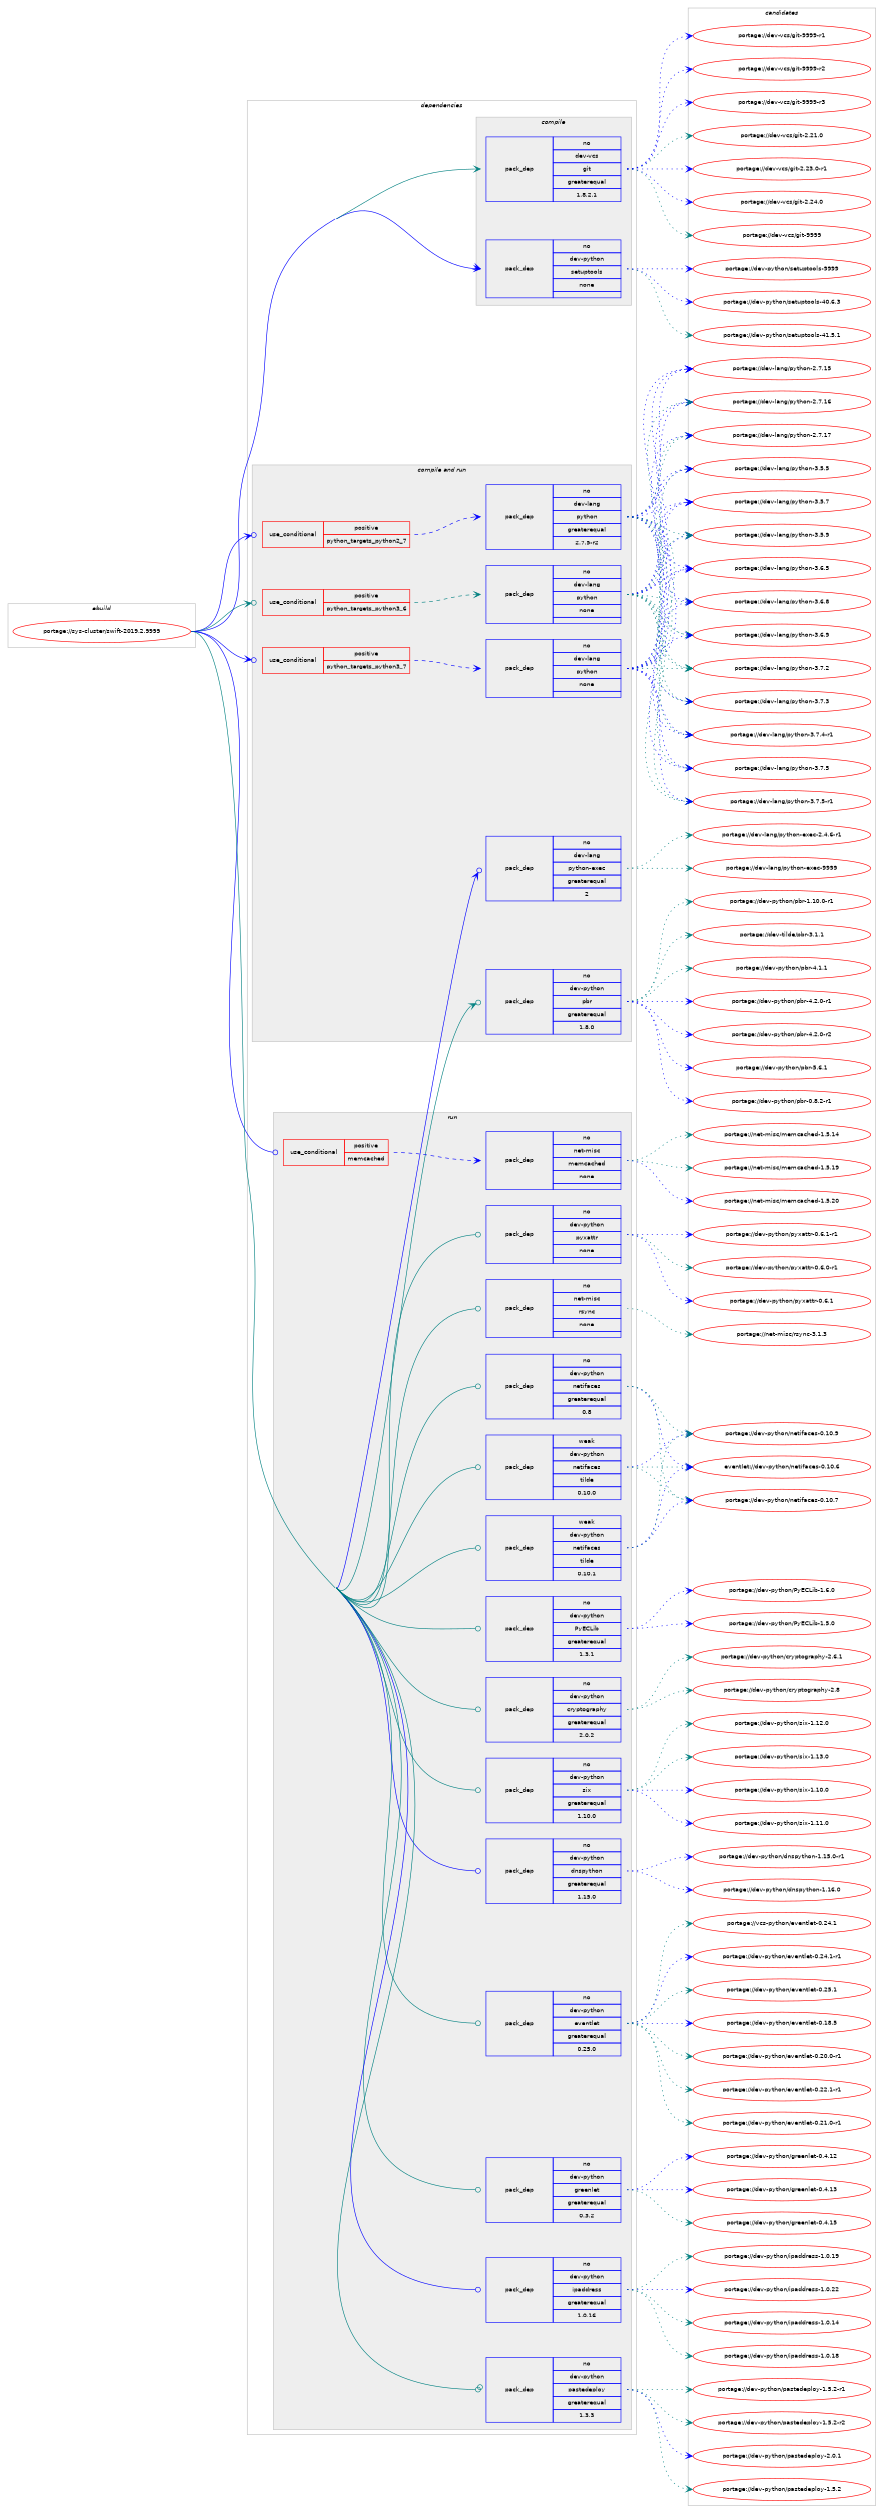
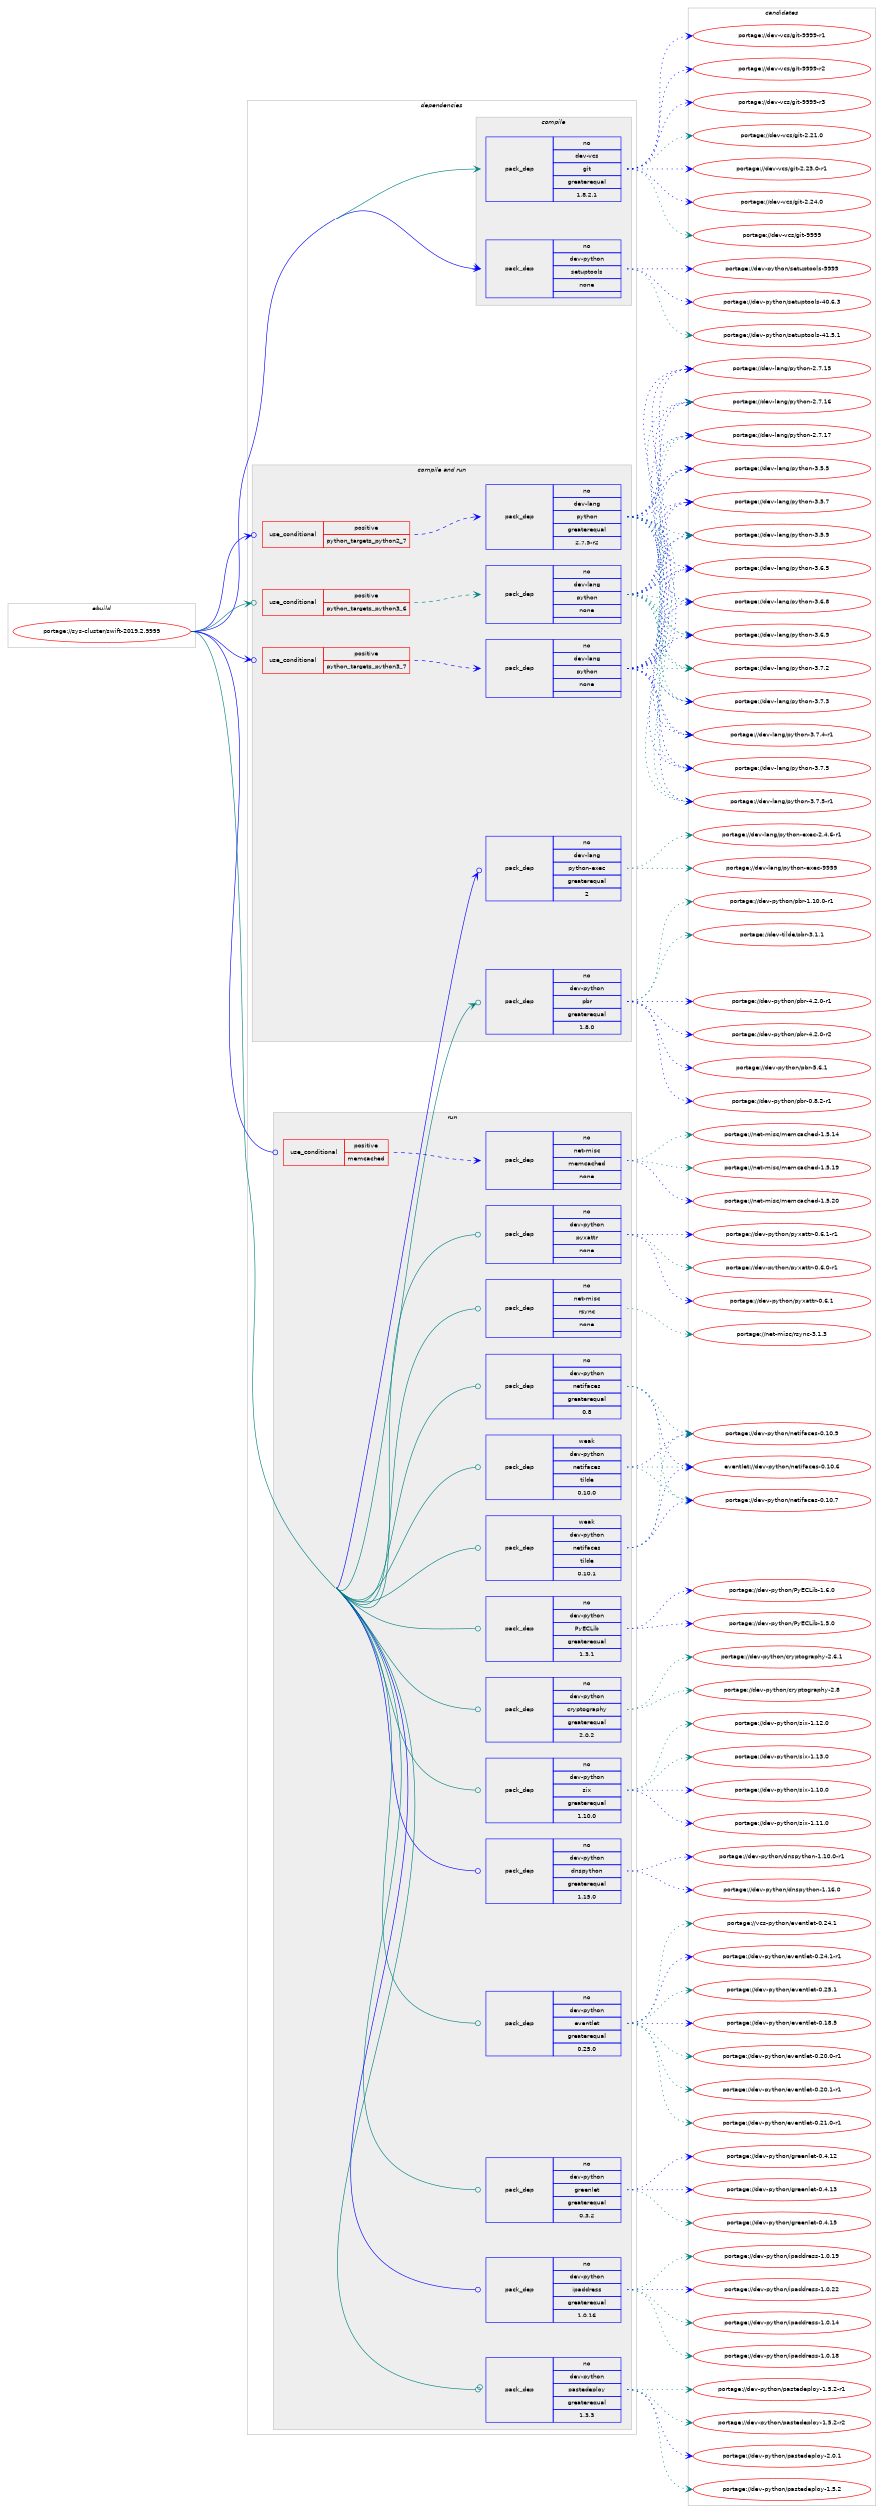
(782, 968) -> none
(782, 1857) -> (782, 1857)
(782, 2090) -> (782, 2090)
